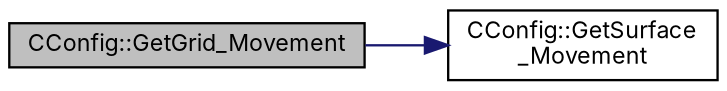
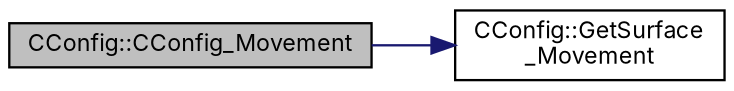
(187, 45) -> (190, 45)
